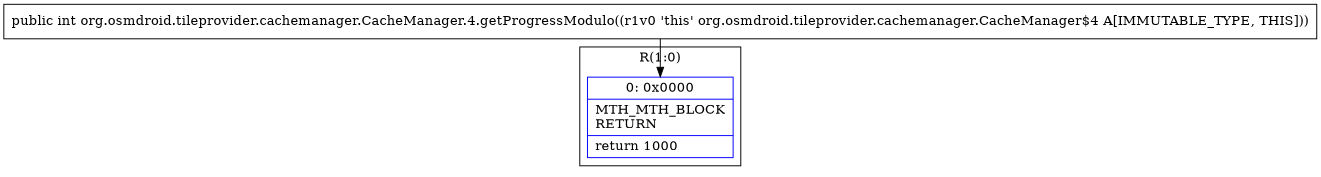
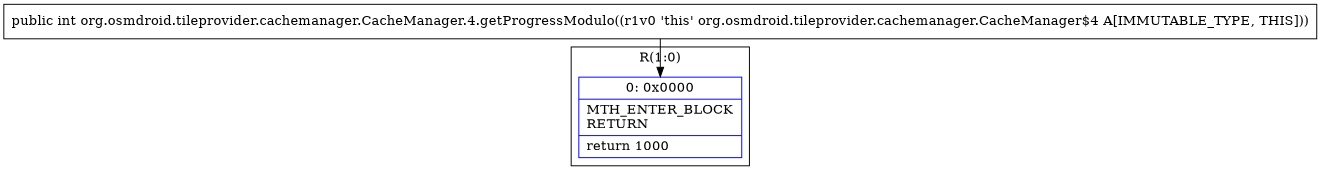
(660, 110) -> (660, 110)
